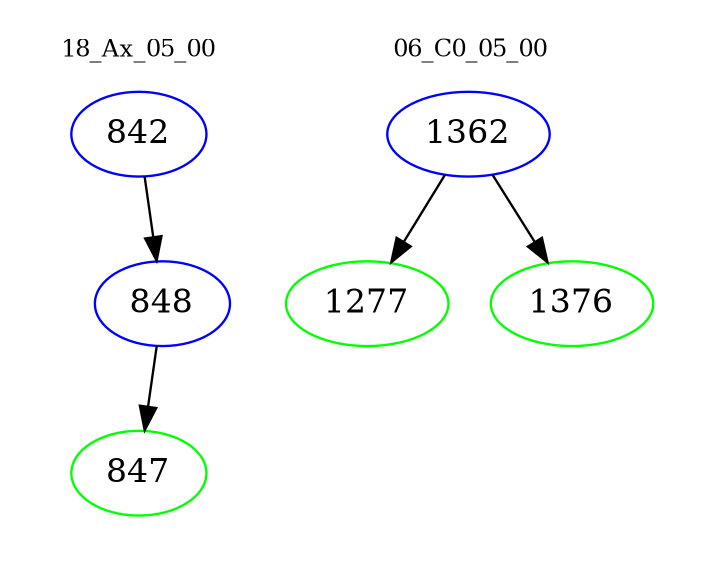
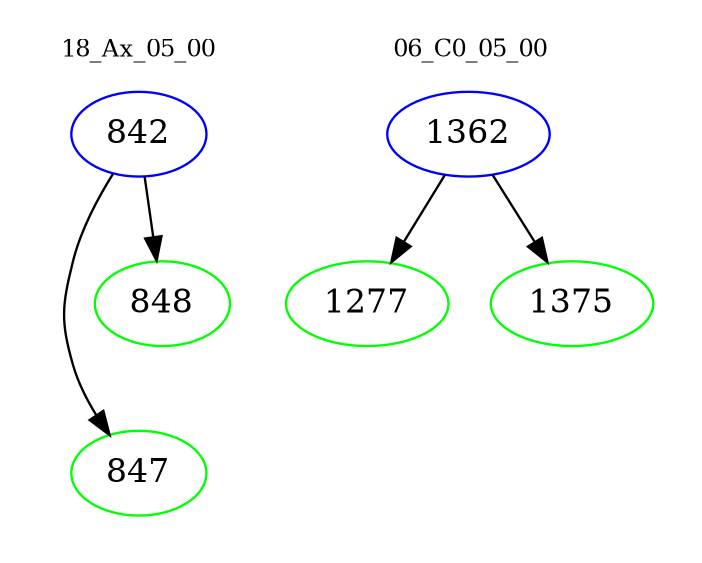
(162, 304) -> (162, 304)
(572, 304) -> (572, 304)
(152, 376) -> (66, 293)
